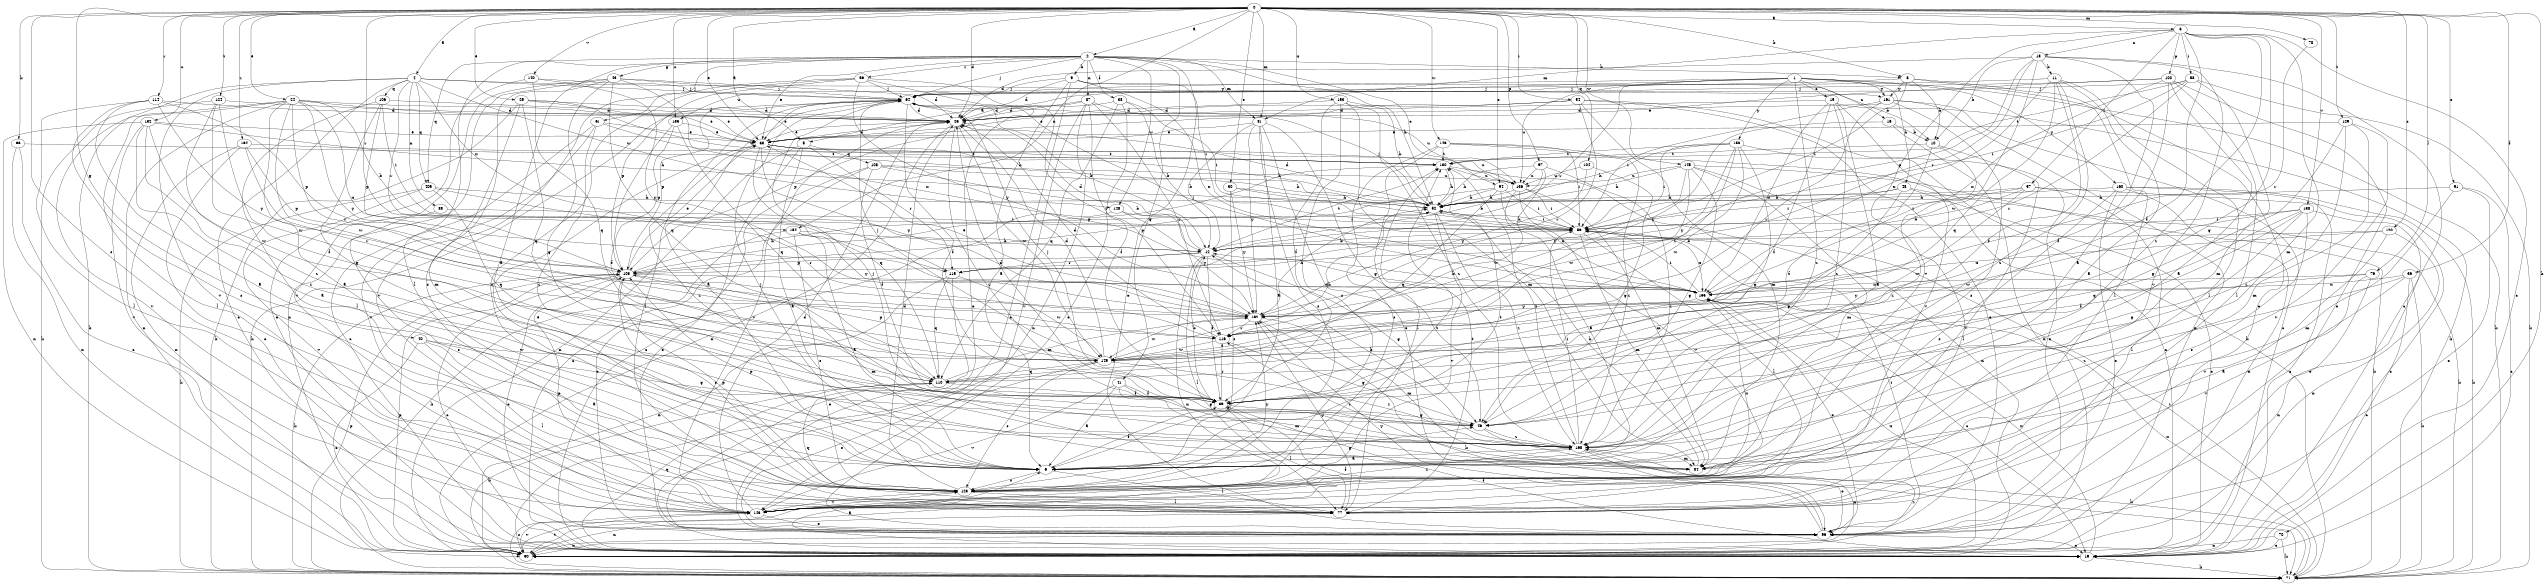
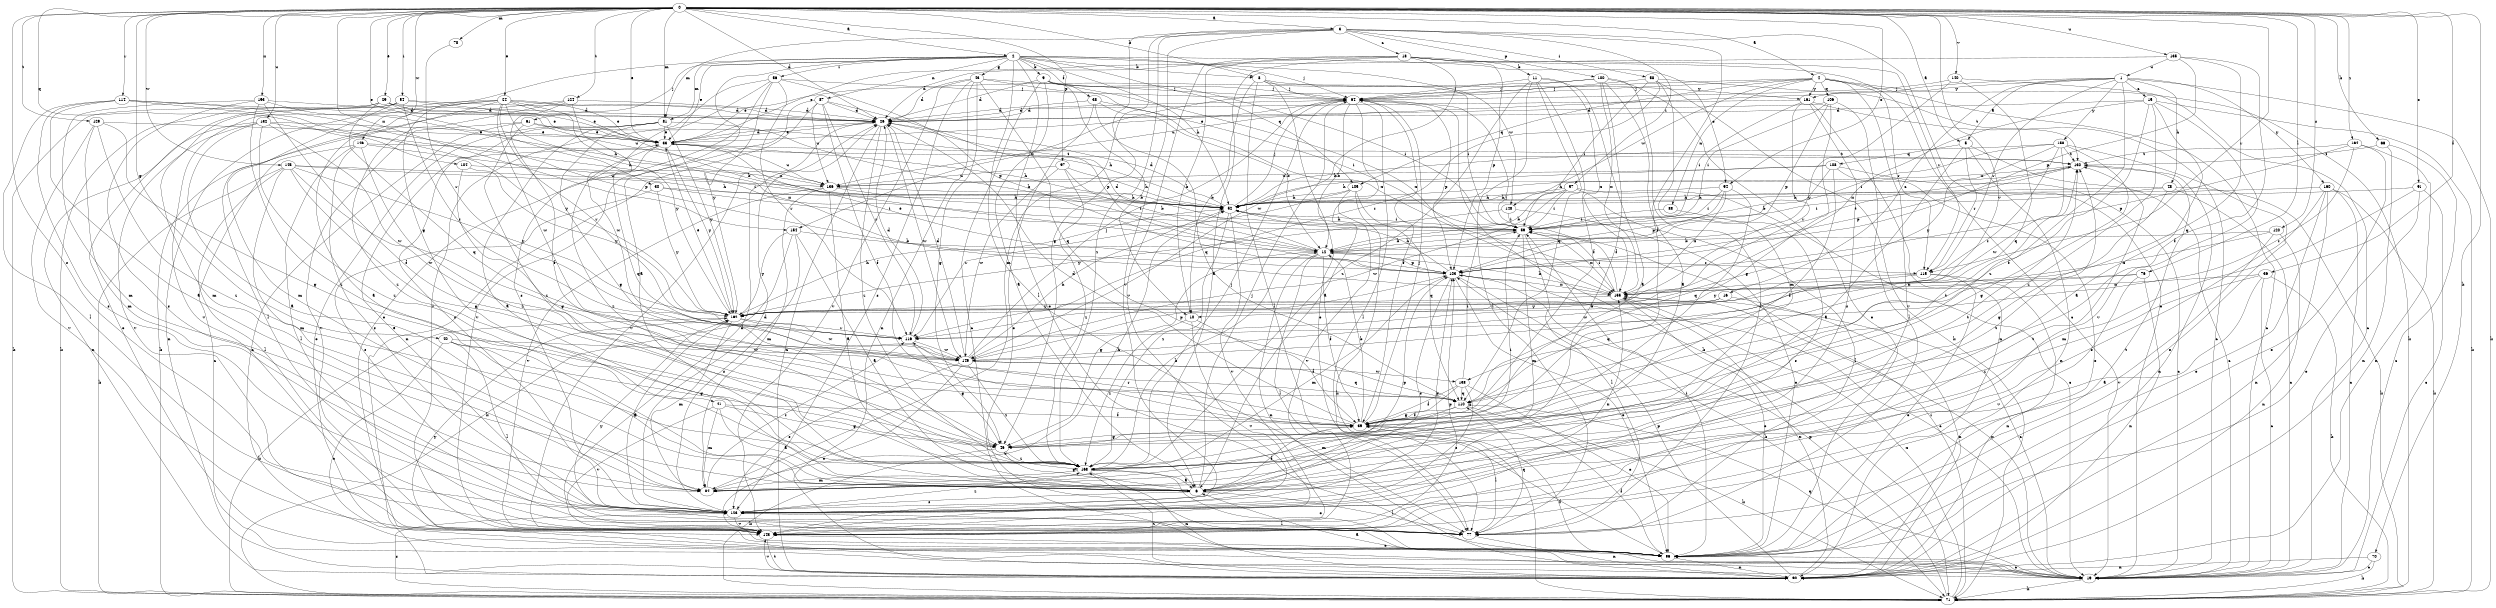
(1122, 87) -> (2148, 67)
(1689, 152) -> (1755, 365)
(428, 187) -> (1355, 187)
(1713, 330) -> (1333, 370)
(1093, 338) -> (1108, 477)
